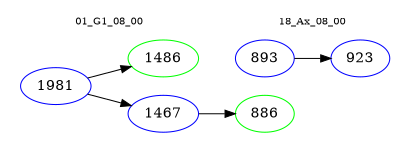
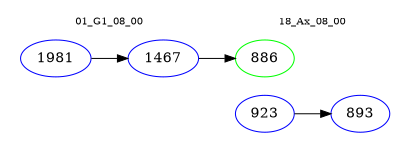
(163, 58) -> none
(307, 58) -> (307, 114)
